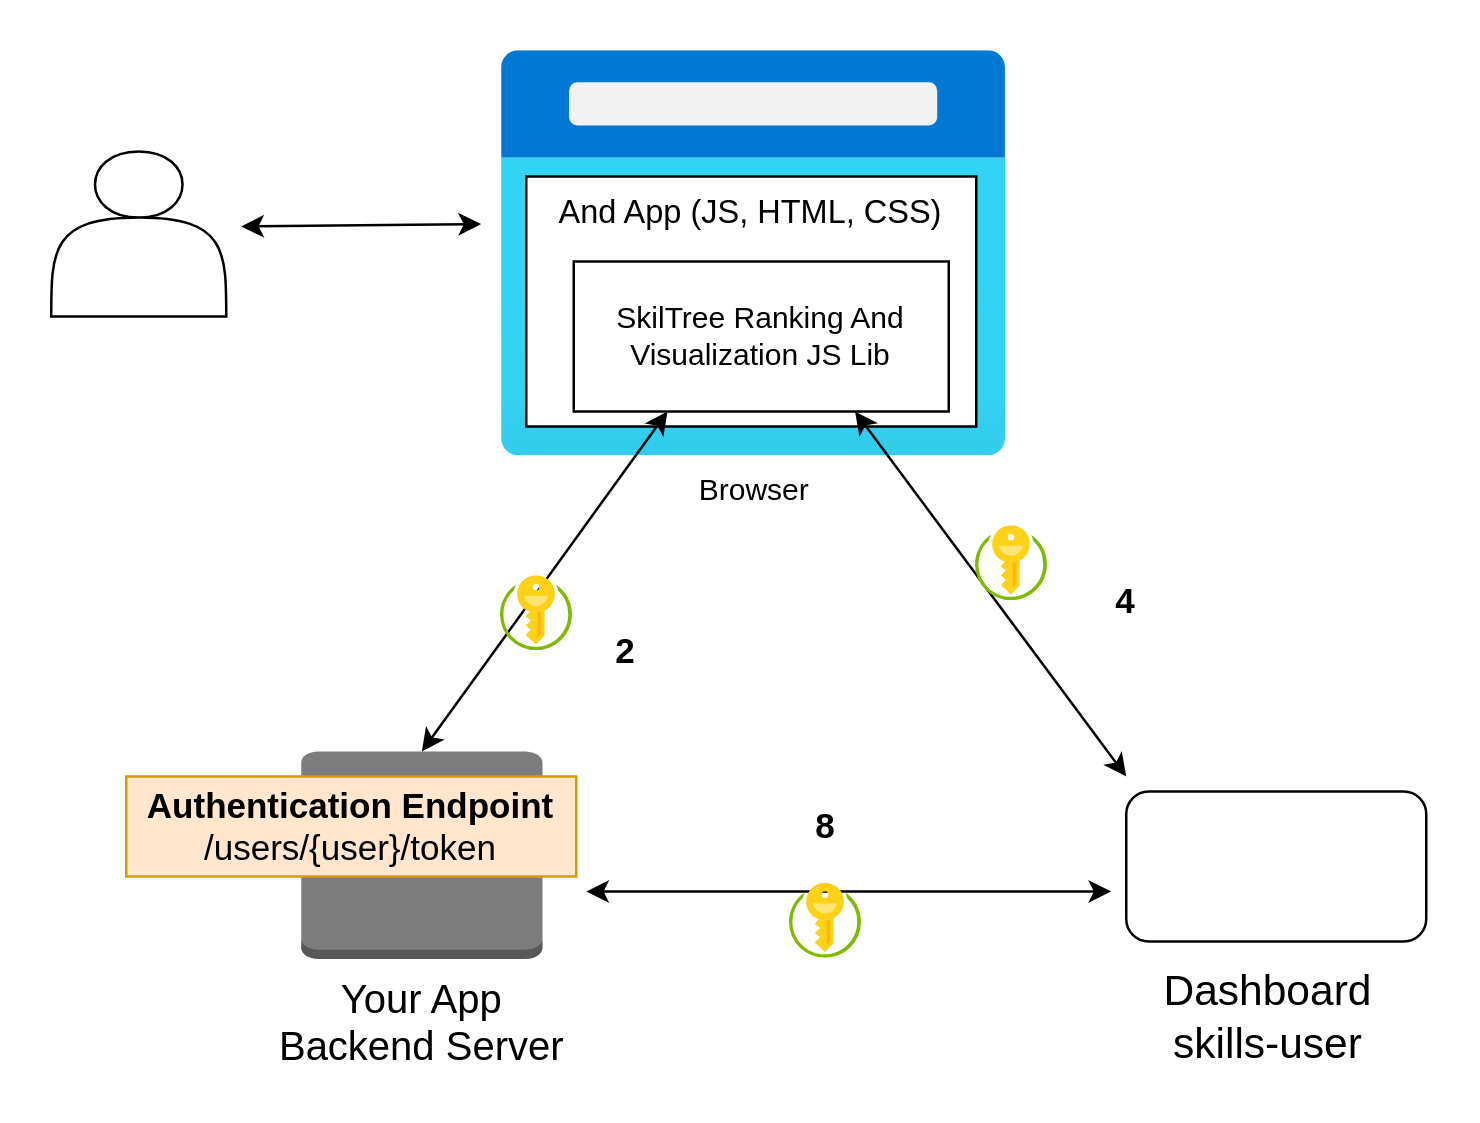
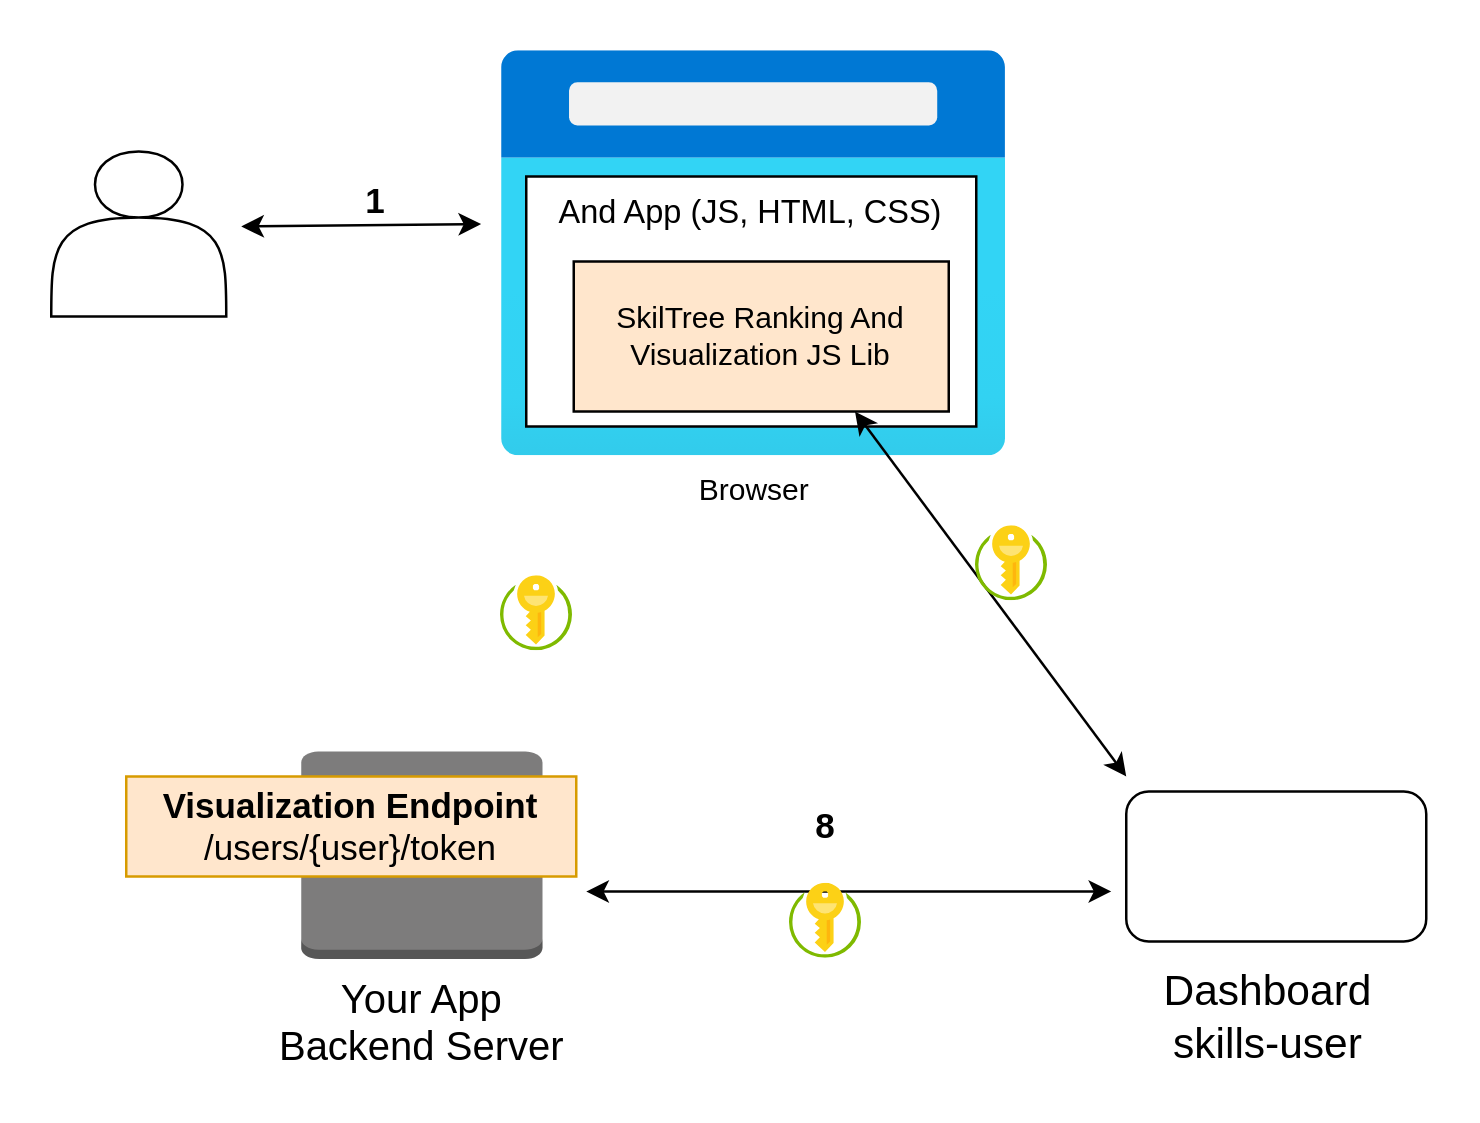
none -> (376, 201)
(761, 336) -> (761, 336)
(602, 502) -> none
(1126, 601) -> none
(626, 651) -> none
(351, 826) -> (351, 826)
